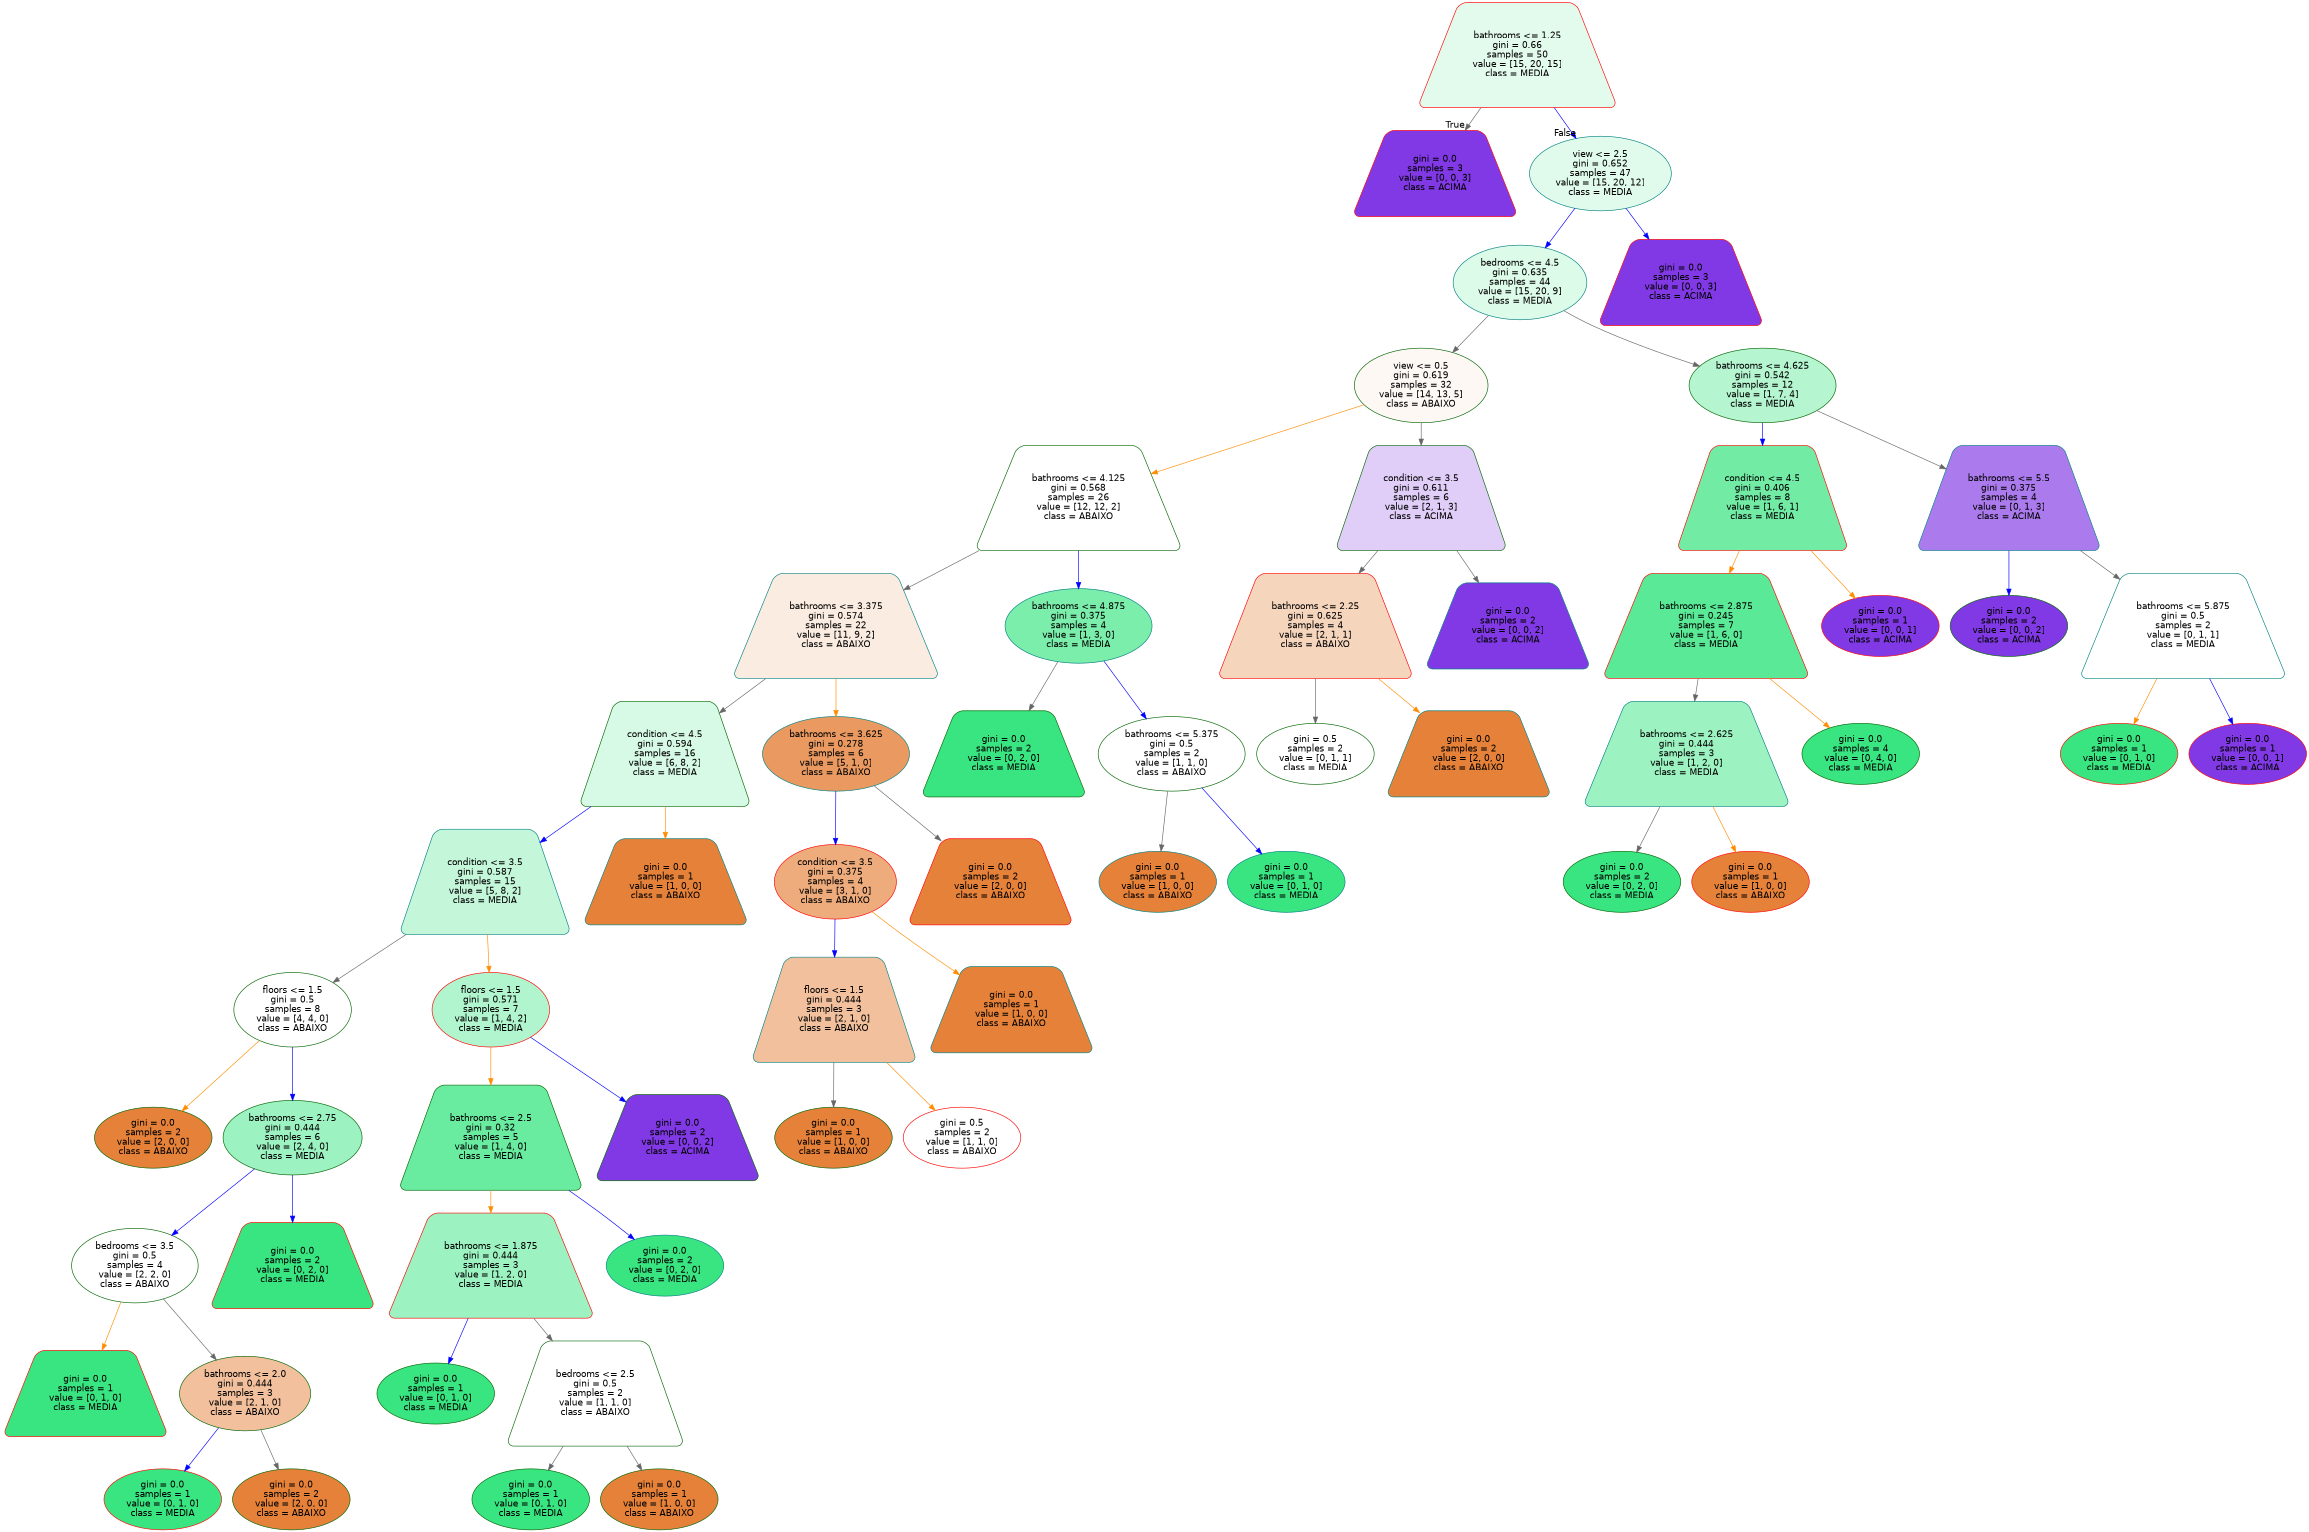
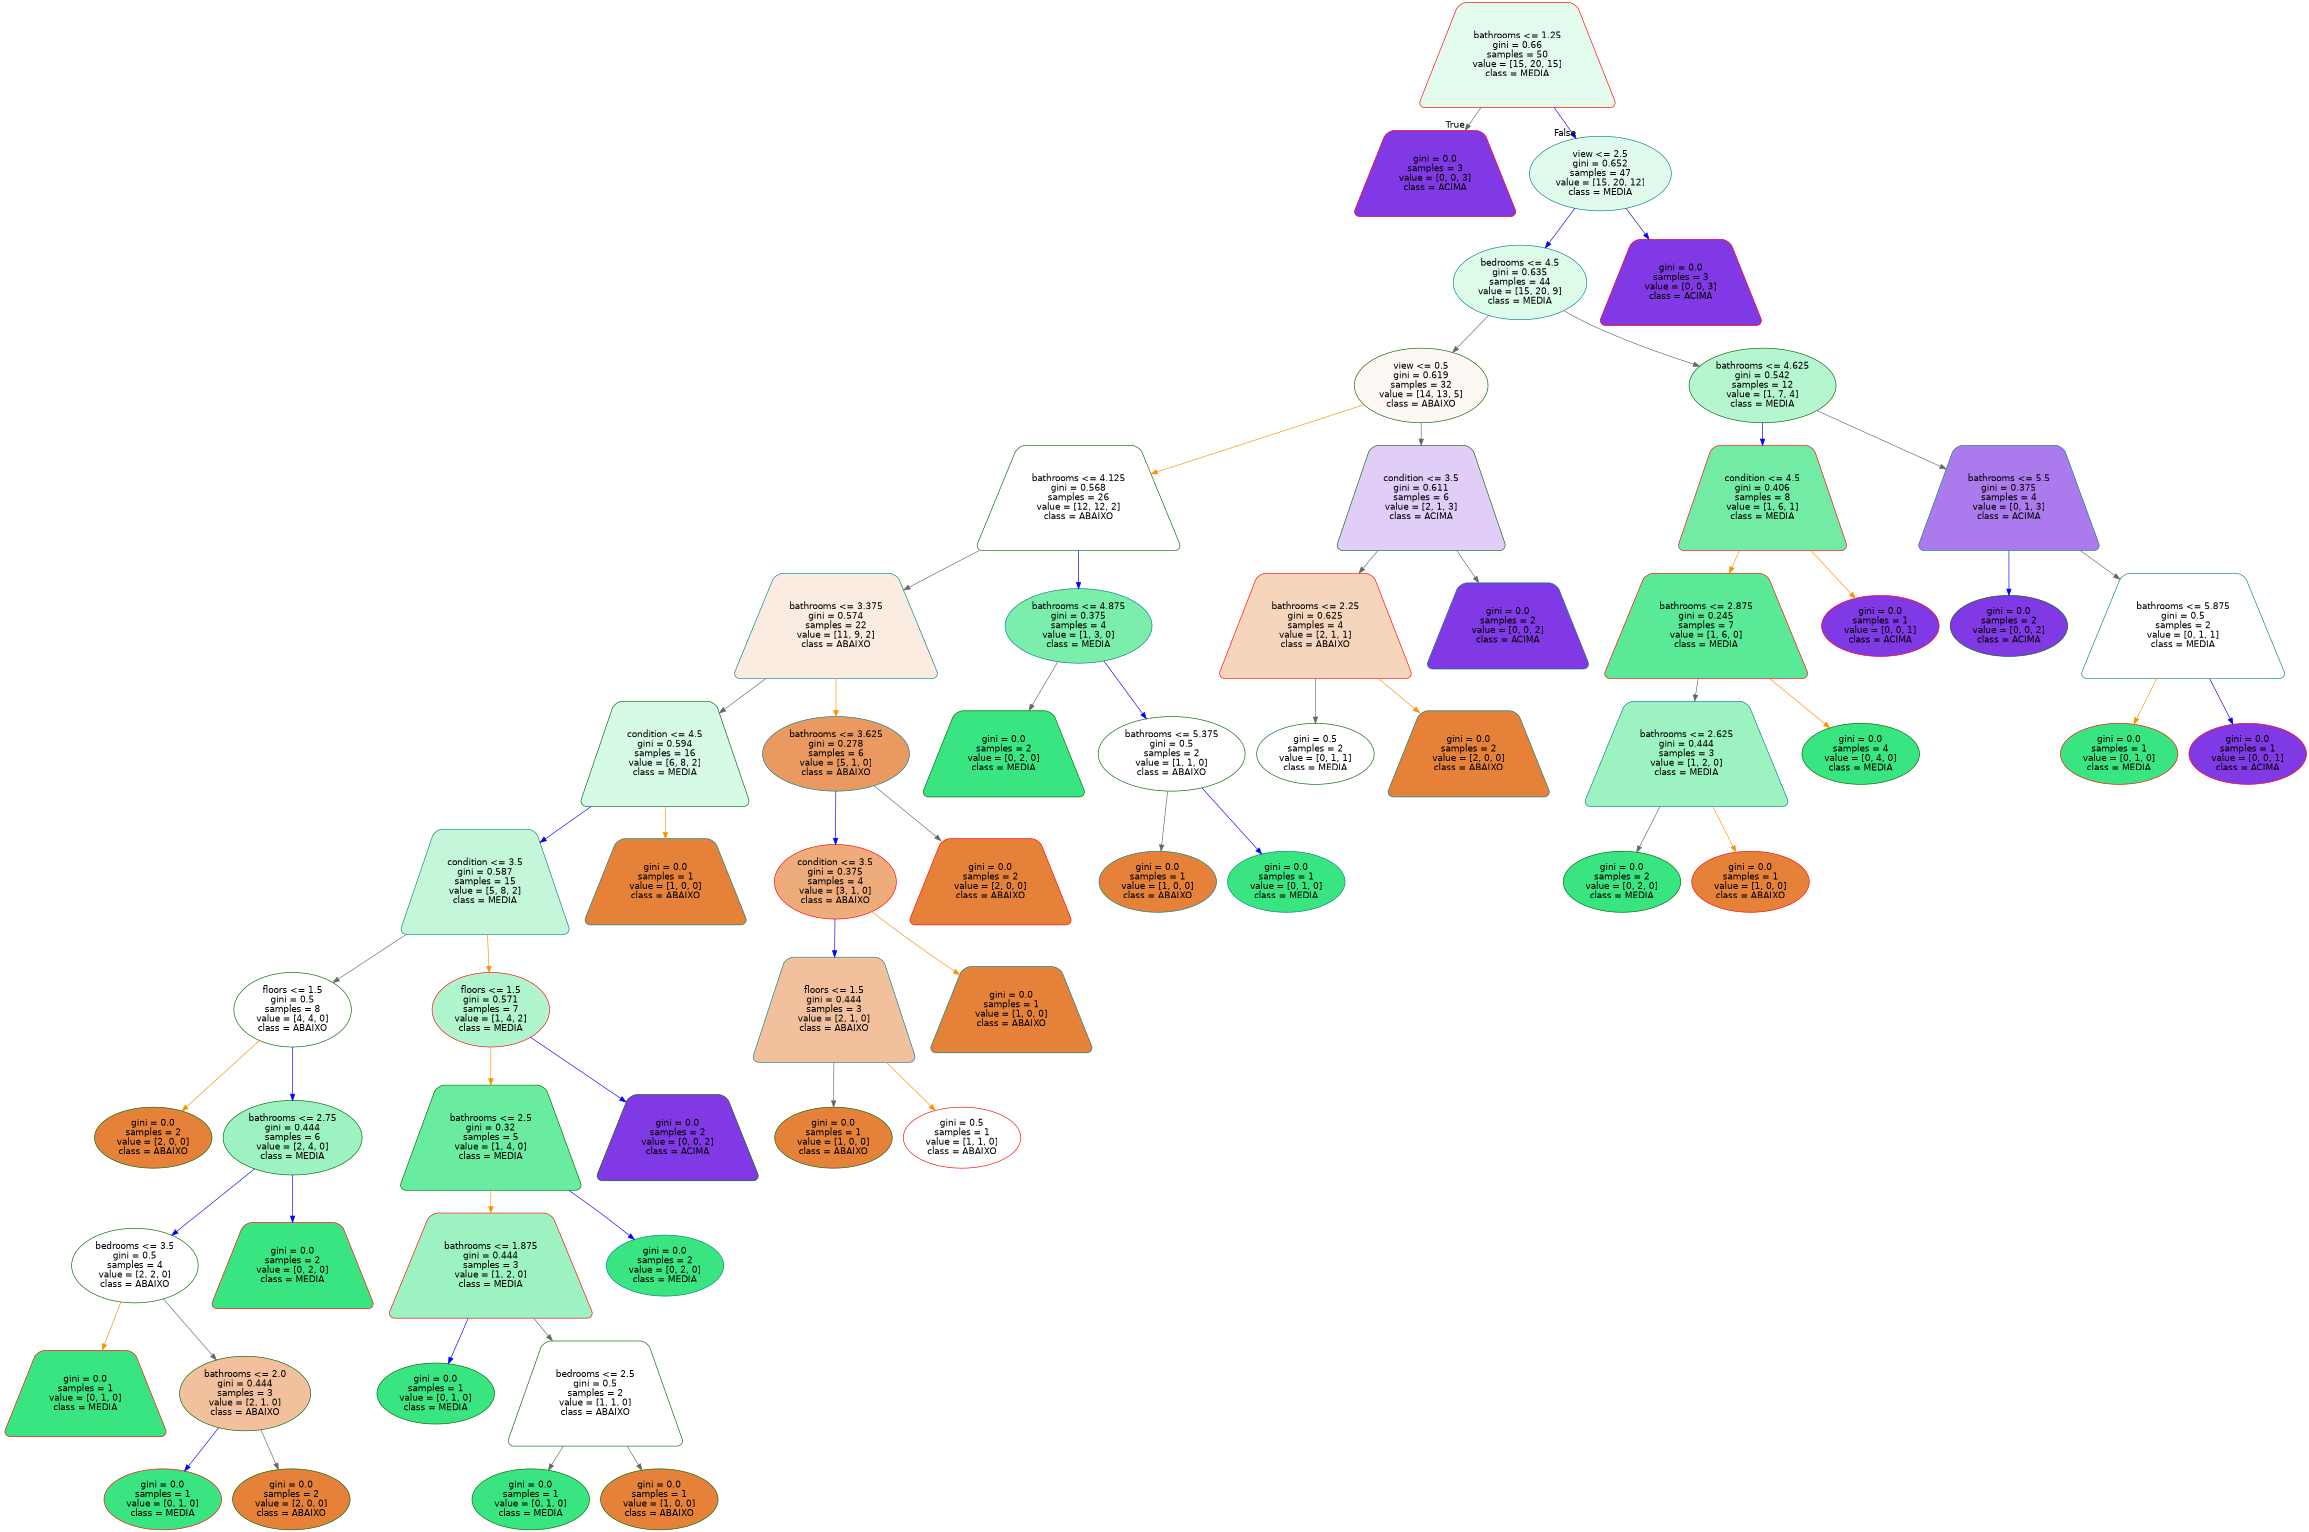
(962, 1138) -> (962, 1138)
